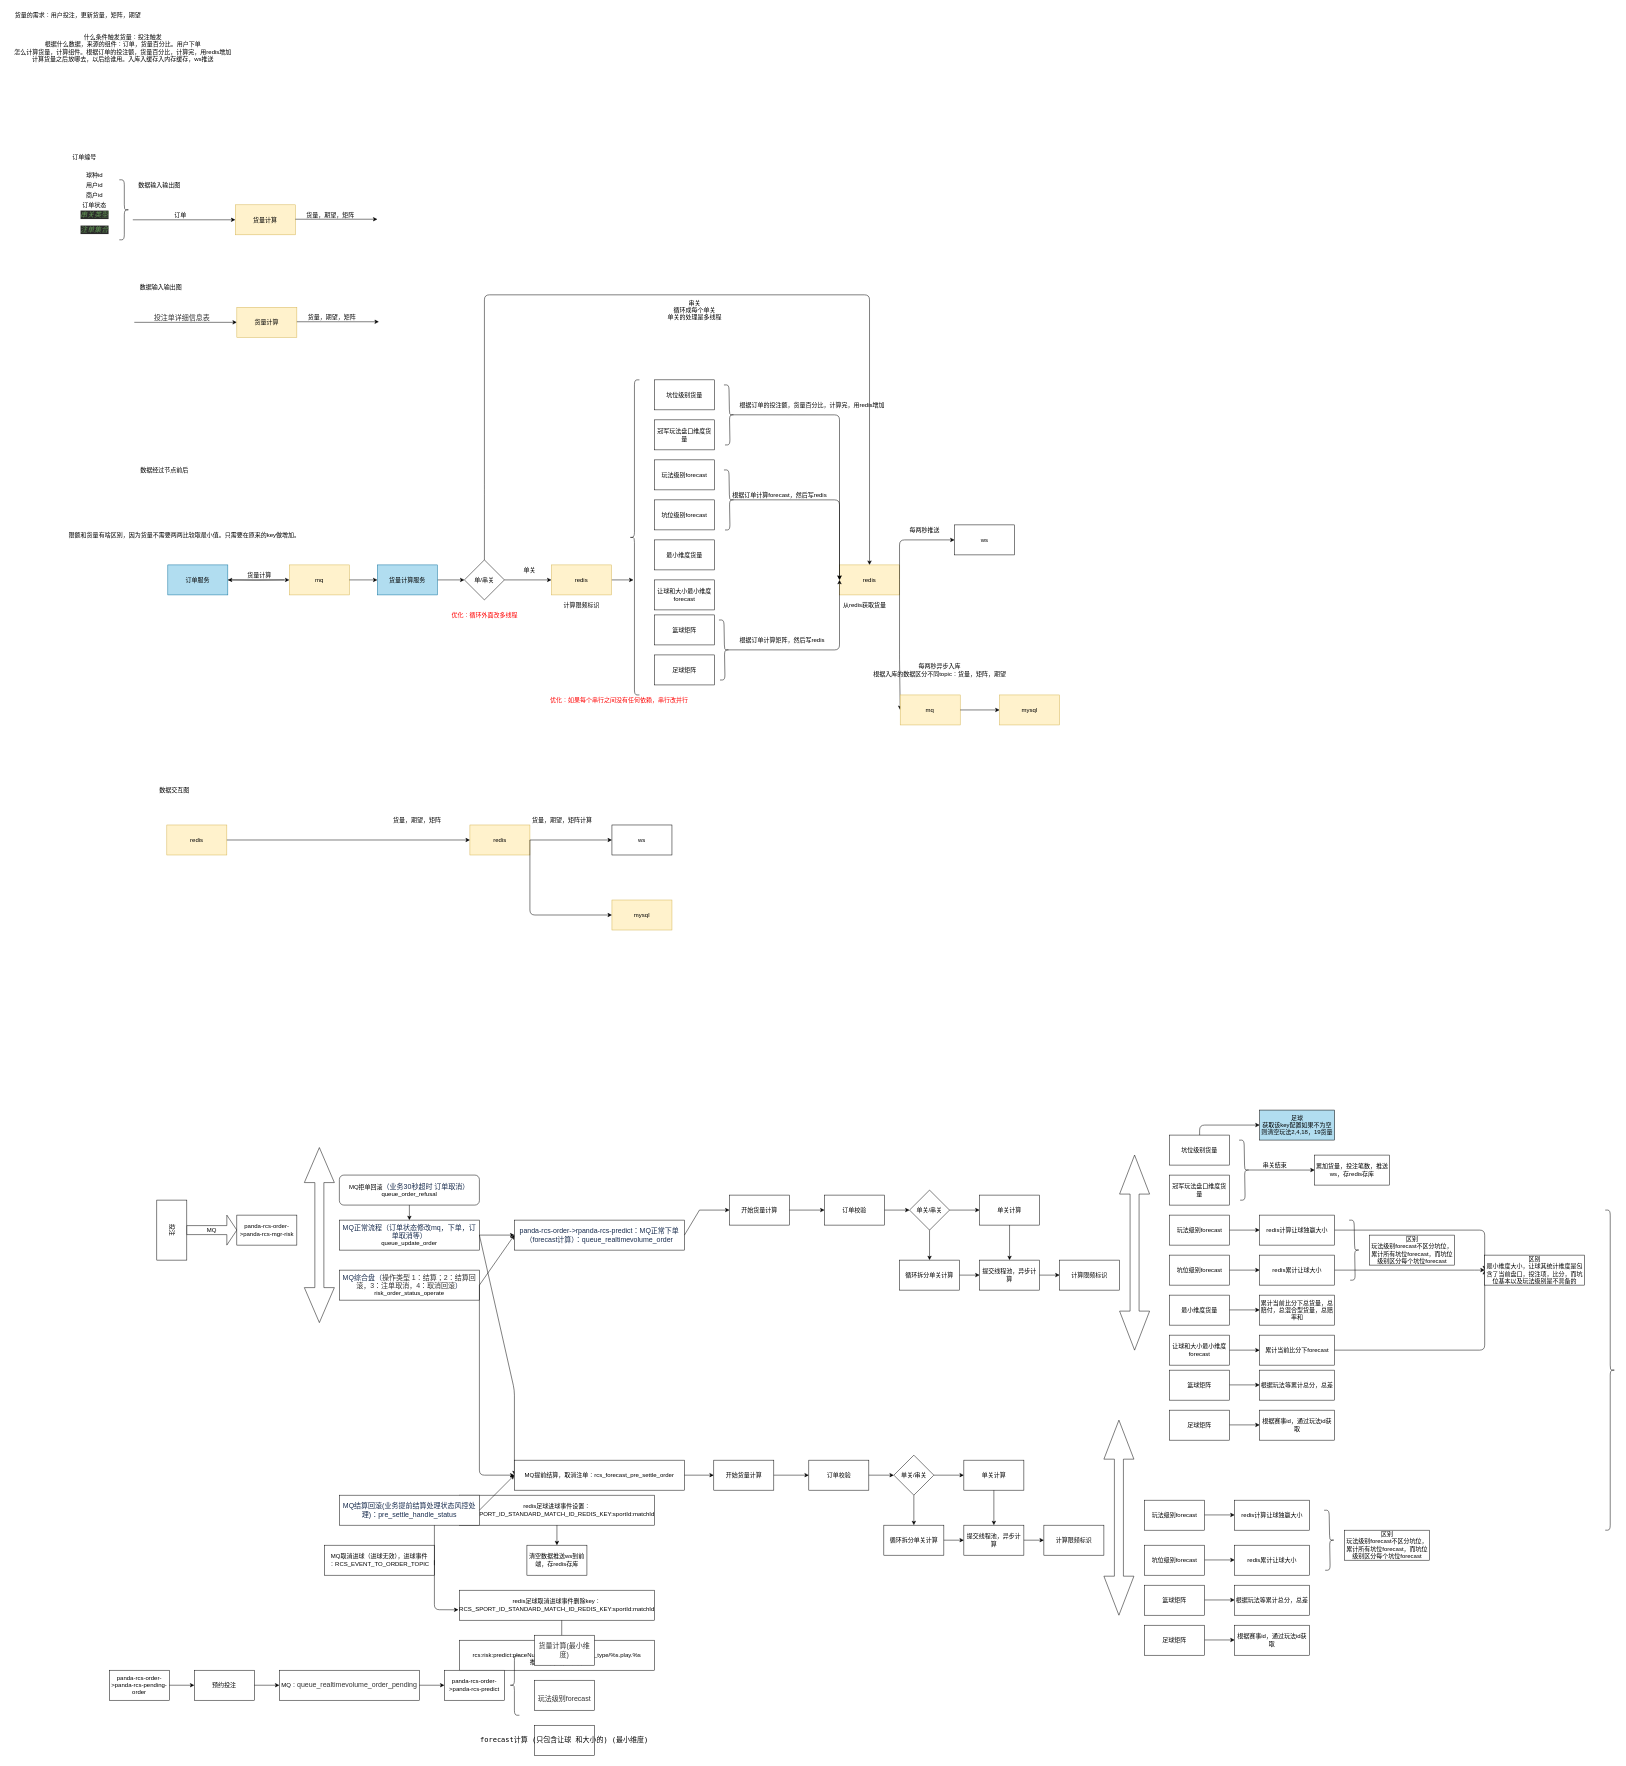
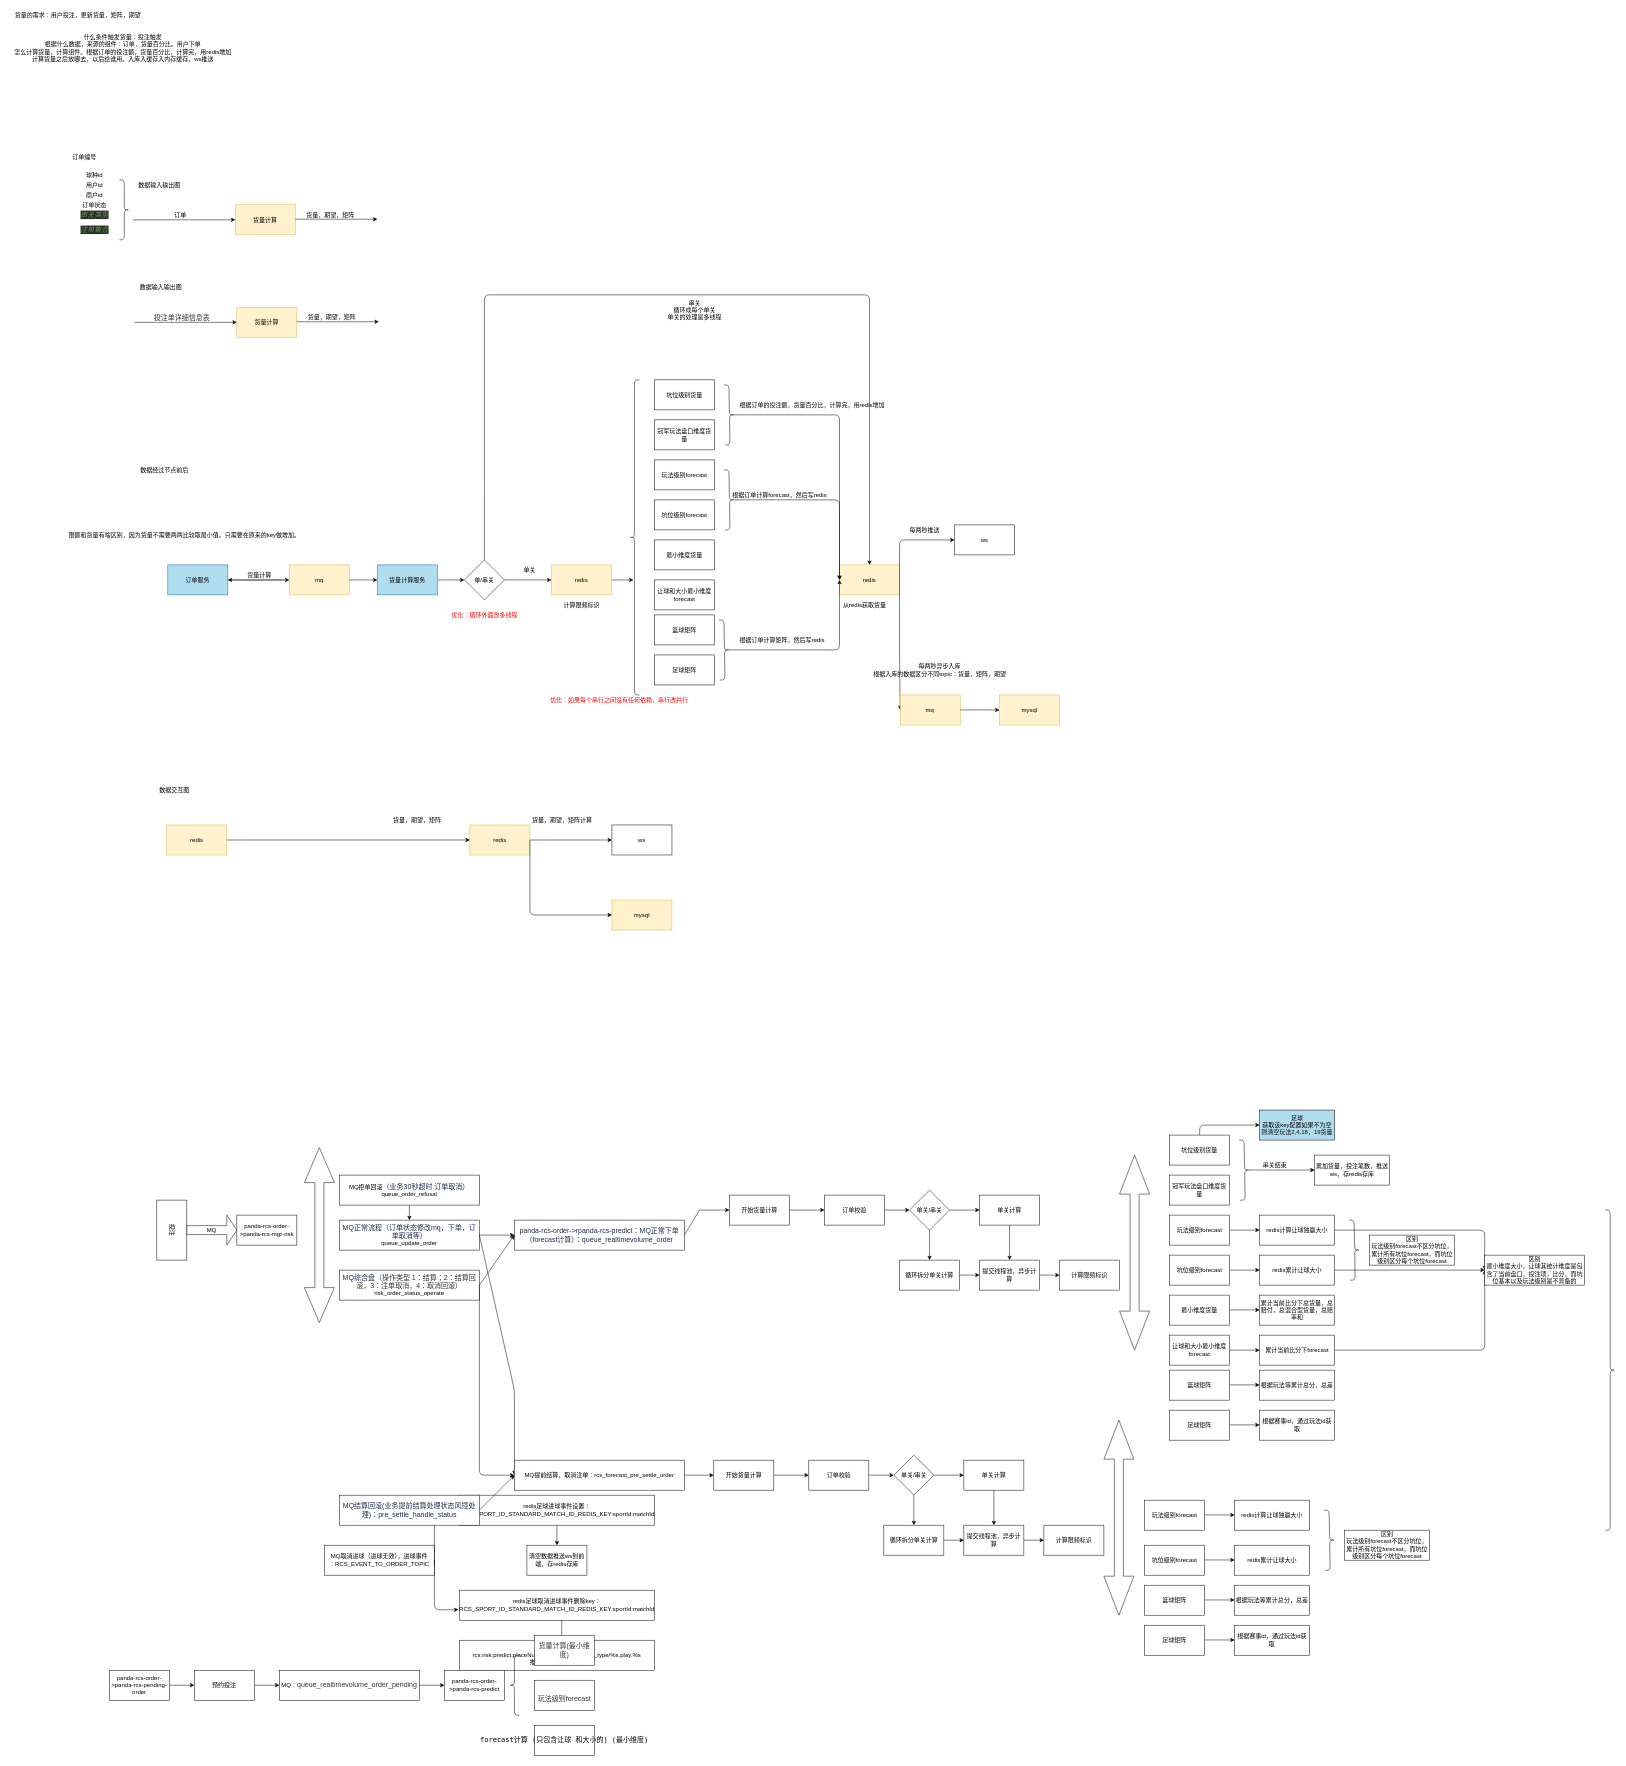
(409, 1190) -> (409, 1190)
